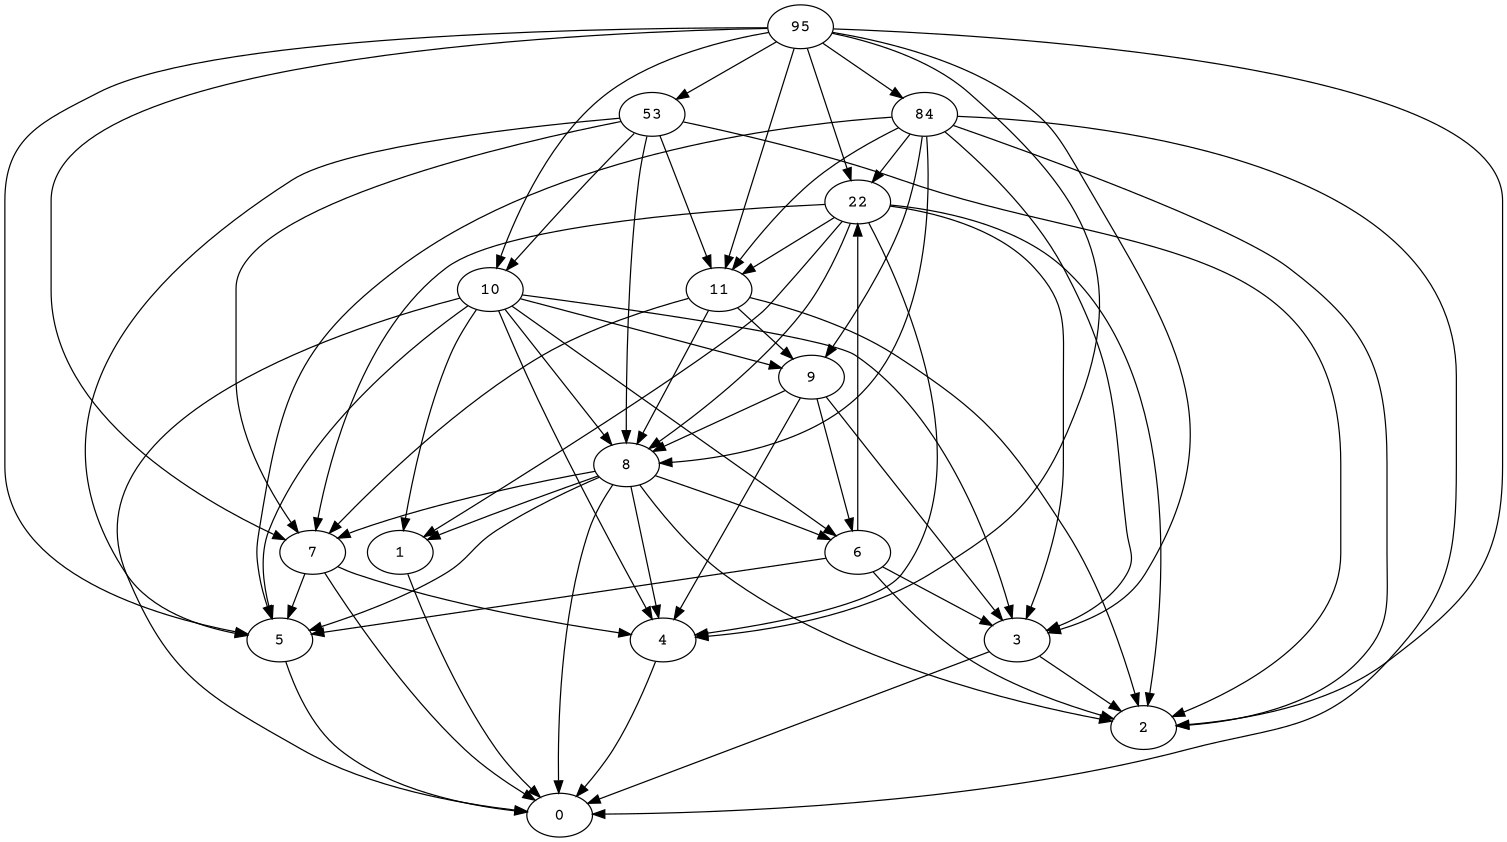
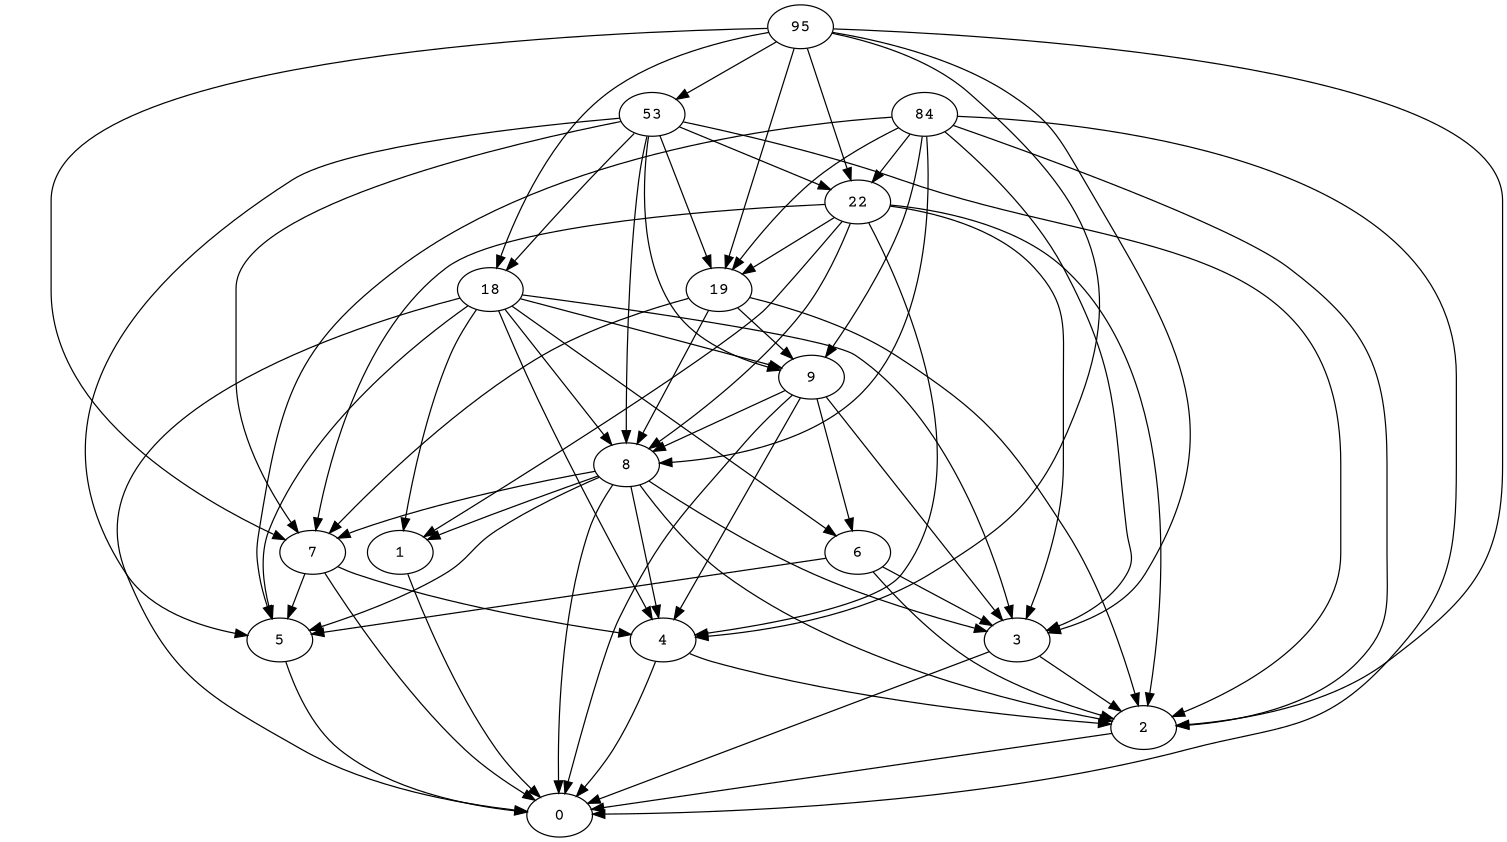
(858, 67) -> none
(76, 104) -> none
none -> (659, 280)
(490, 290) -> (490, 290)
(719, 290) -> (719, 290)
(858, 383) -> (749, 156)
(729, 501) -> (805, 570)
none -> (658, 549)
none -> (892, 699)
none -> (858, 770)
